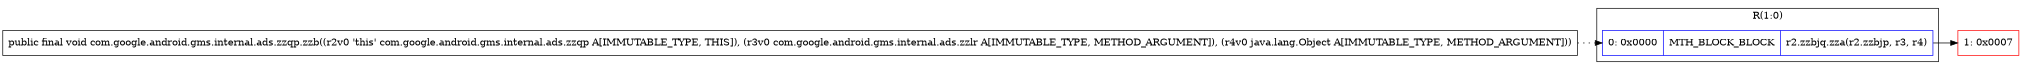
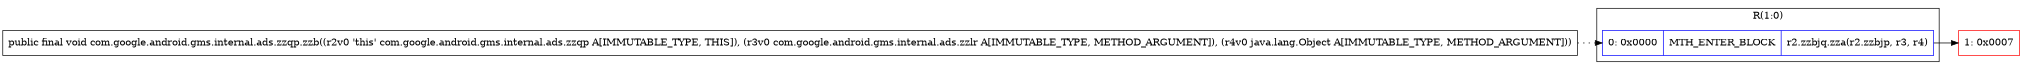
(1722, 43) -> (1722, 43)
